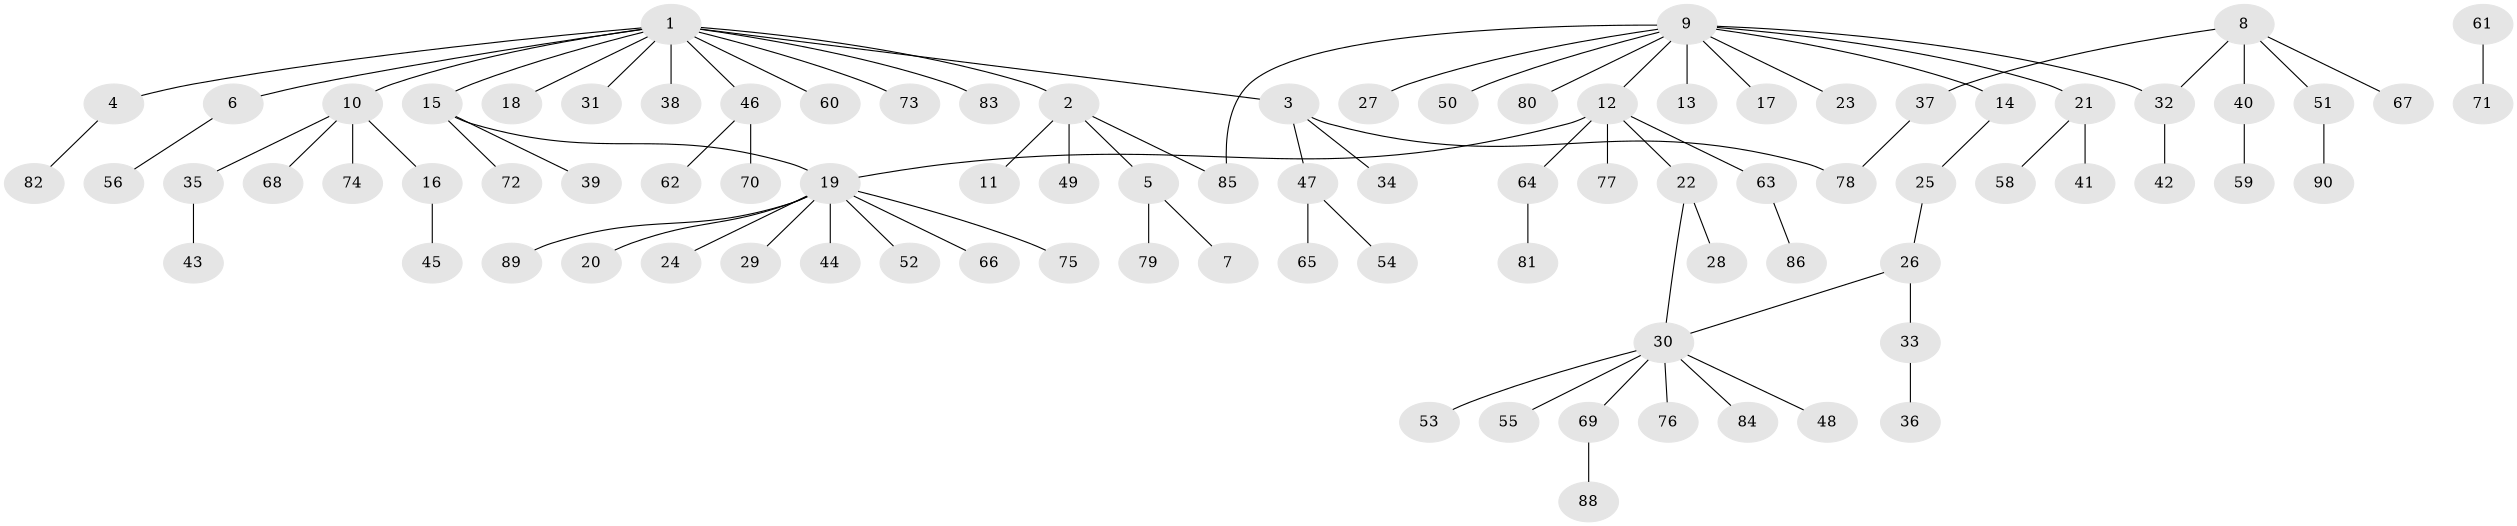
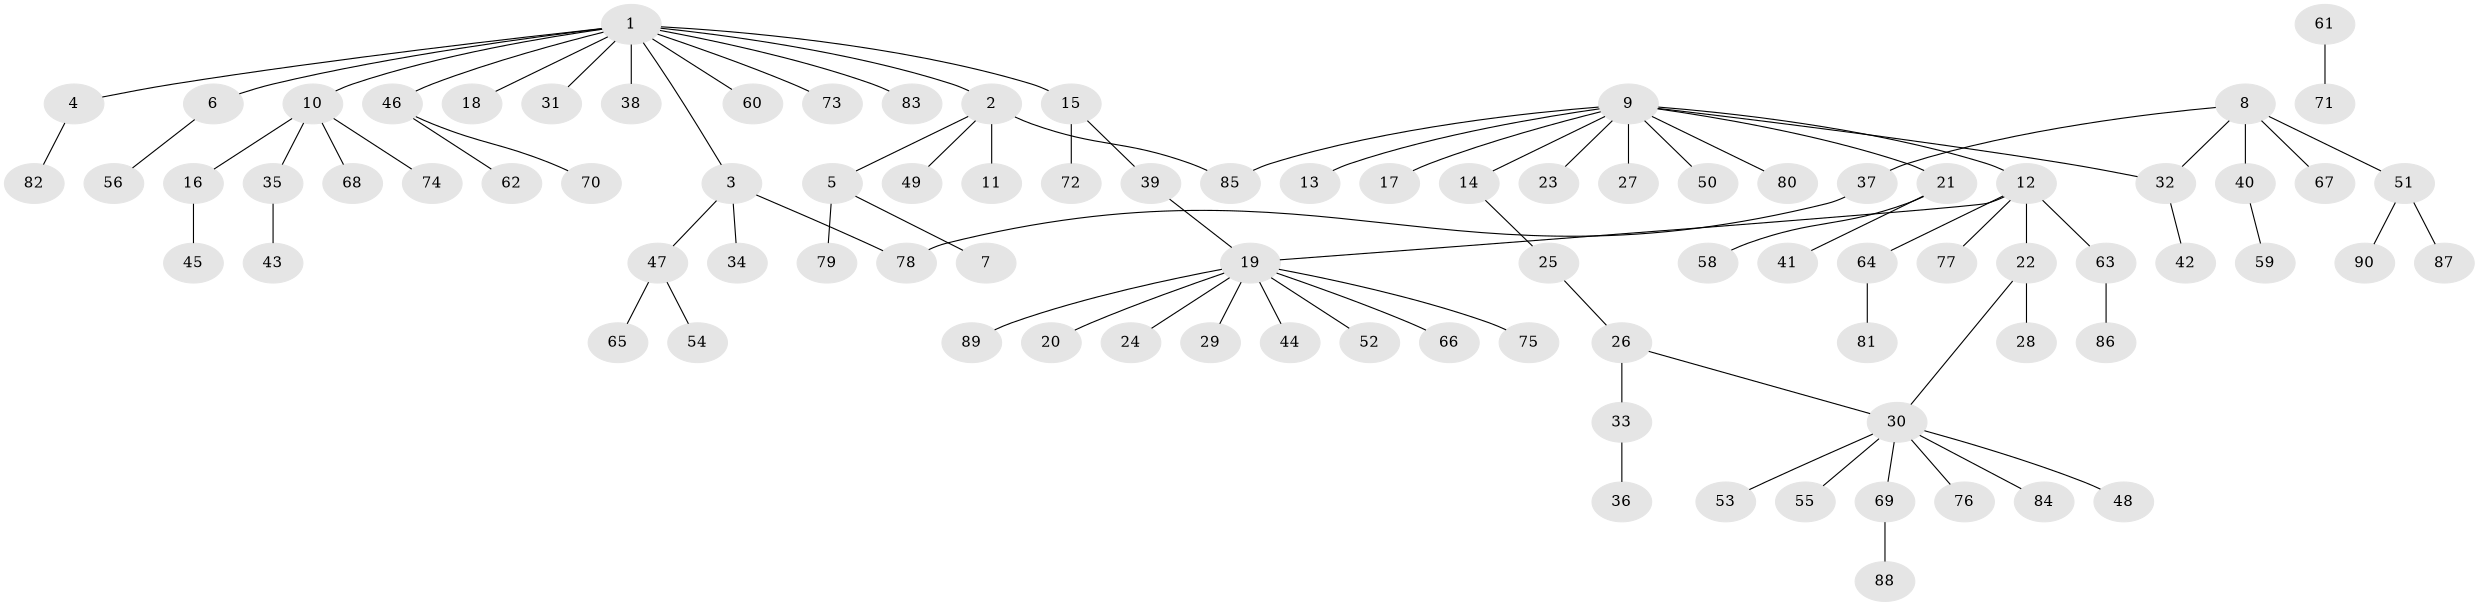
(631, 144) -> (1201, 223)
none -> (2444, 263)
